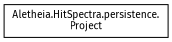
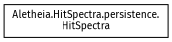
(86, 21) -> (86, 21)
